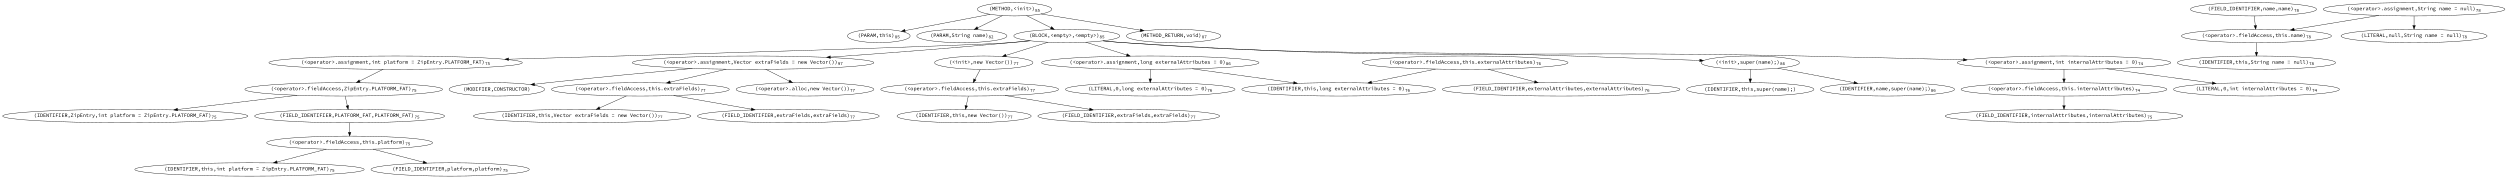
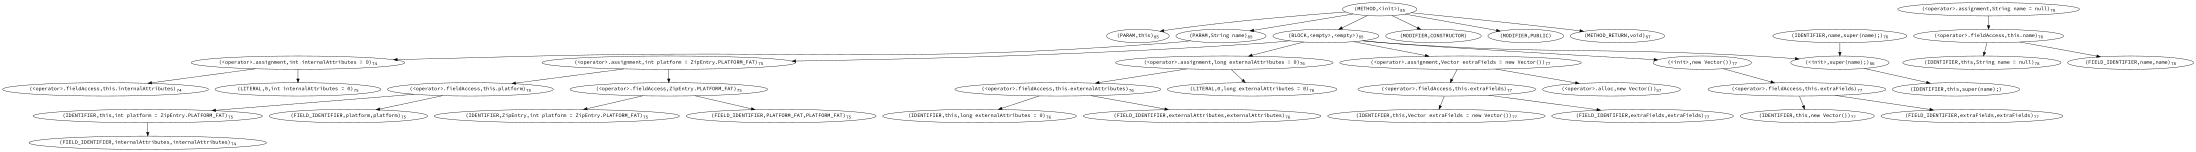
(2255, 21) -> (2058, 49)
(991, 35) -> (1250, 35)
none -> (1526, 36)
(2414, 36) -> none
(1598, 54) -> (794, 54)
(840, 62) -> (1548, 62)
(1228, 62) -> (1302, 62)
(1816, 75) -> (1840, 48)
(613, 76) -> (1405, 22)
(1243, 76) -> (1143, 76)
(852, 89) -> (1659, 89)
(1933, 89) -> (1886, 35)
(2315, 89) -> (356, 89)
(2064, 101) -> (148, 128)
(2150, 116) -> (234, 142)
(350, 128) -> (570, 76)
